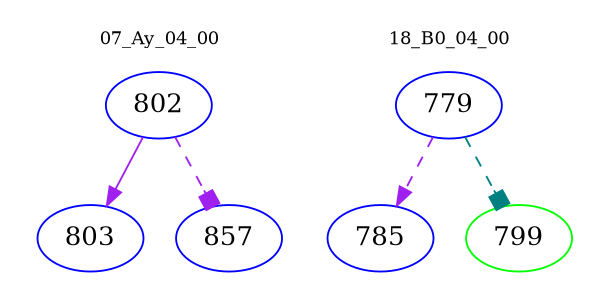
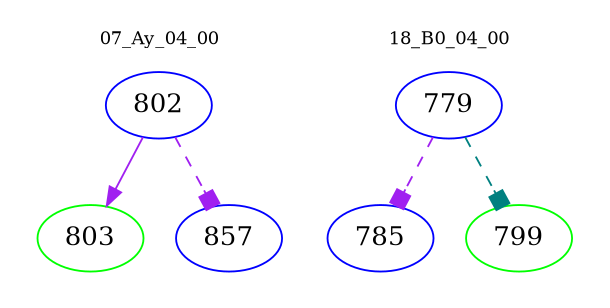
(419, 163) -> (419, 163)
(91, 238) -> (91, 238)
